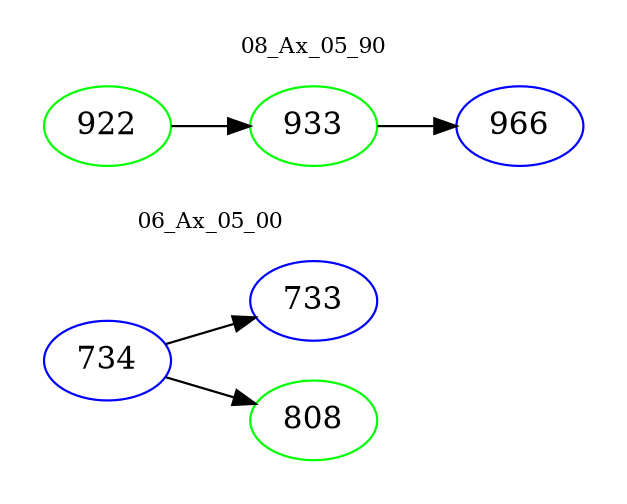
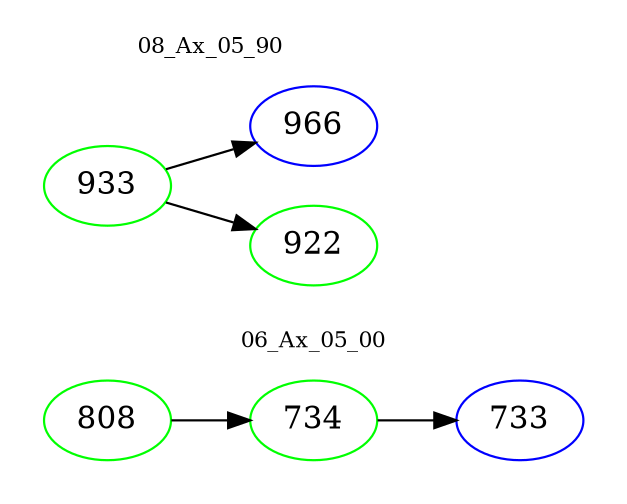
(200, 126) -> (200, 213)
(108, 361) -> (314, 420)
(200, 387) -> (200, 420)
